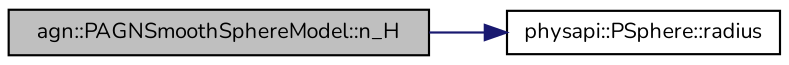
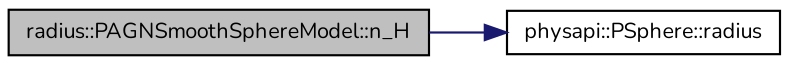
(219, 32) -> (219, 32)
